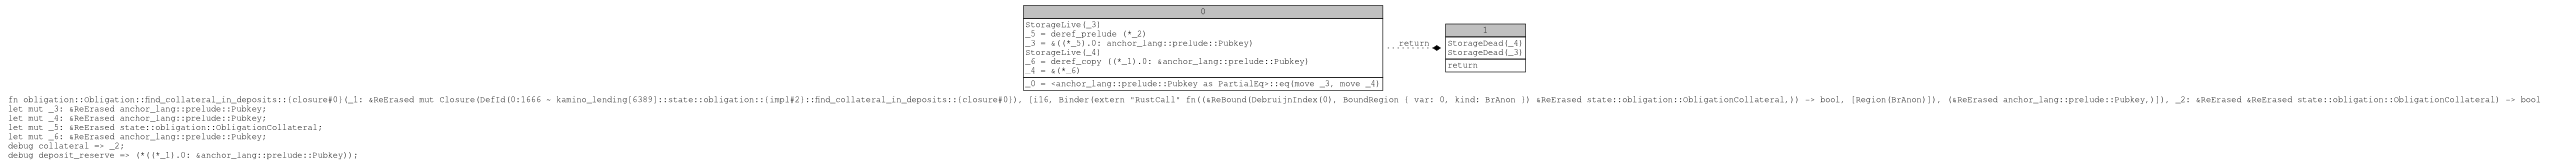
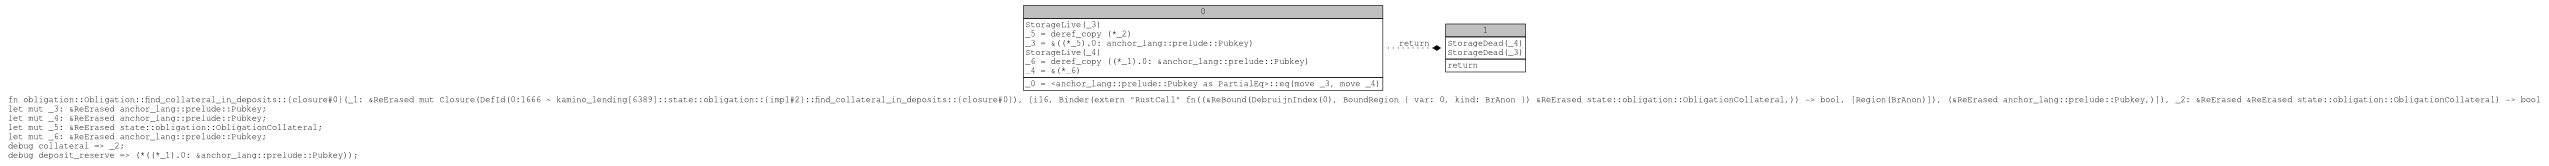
(1087, 34) -> (1079, 34)
